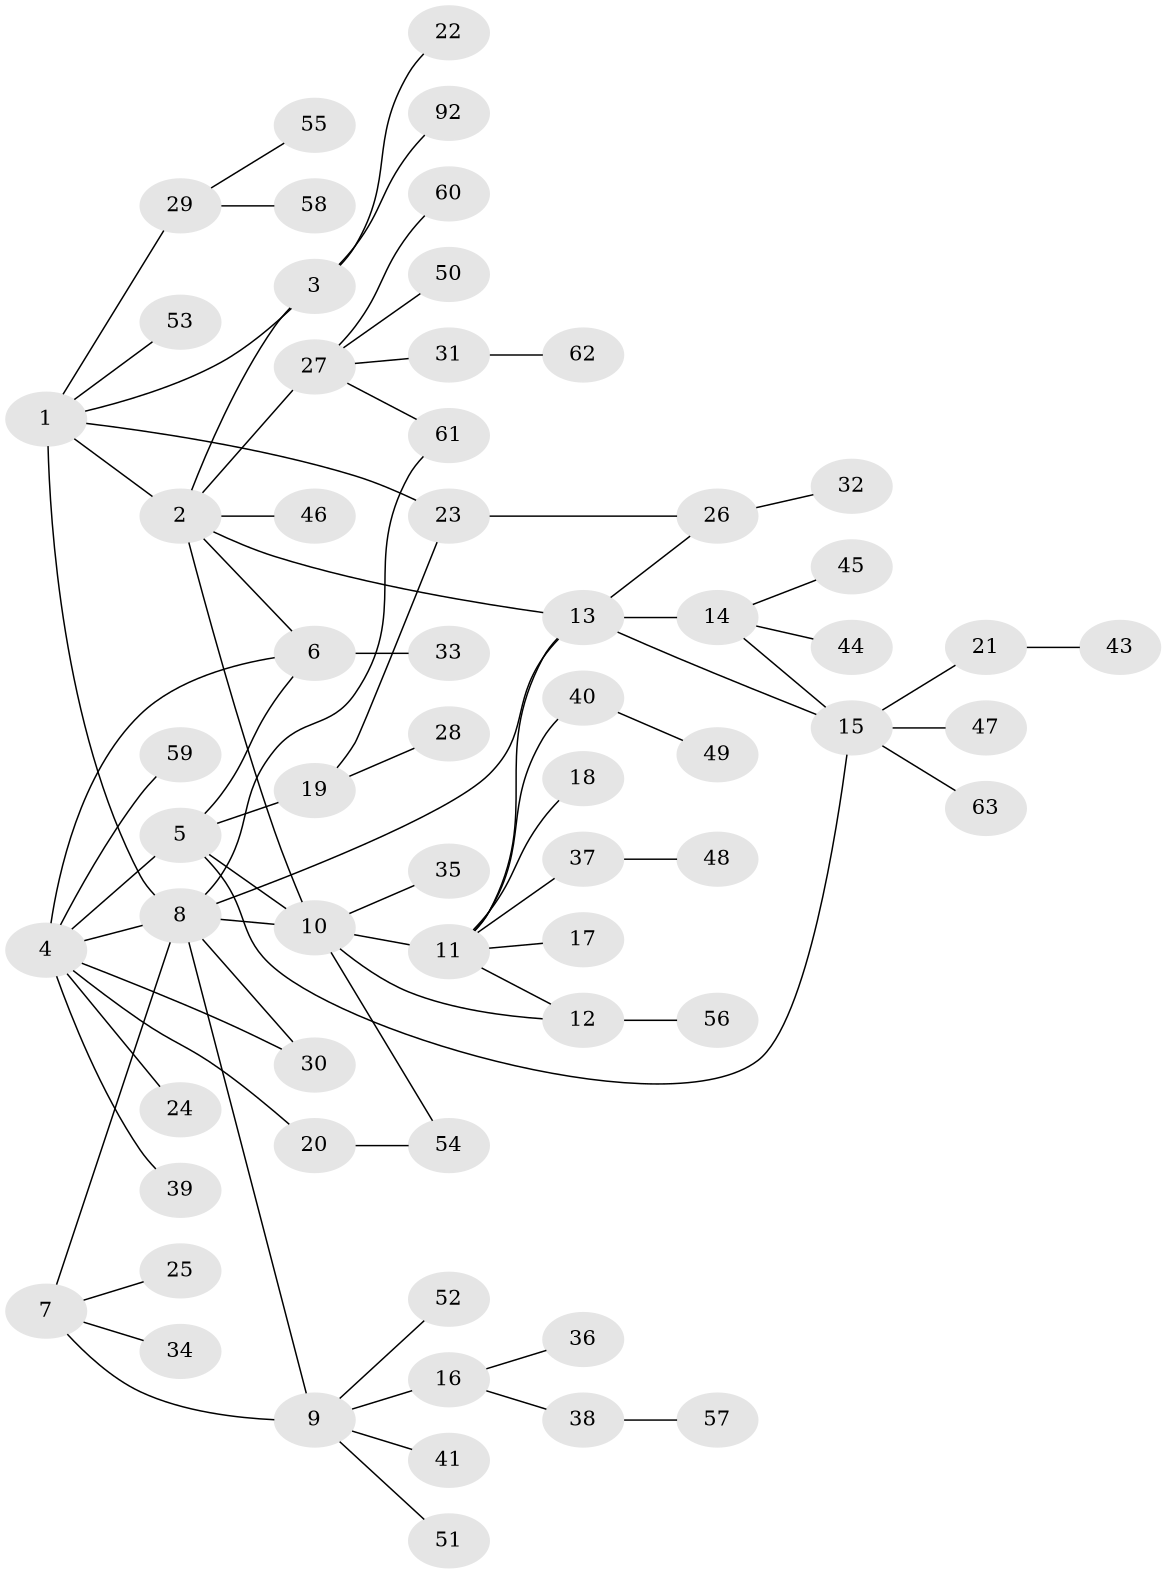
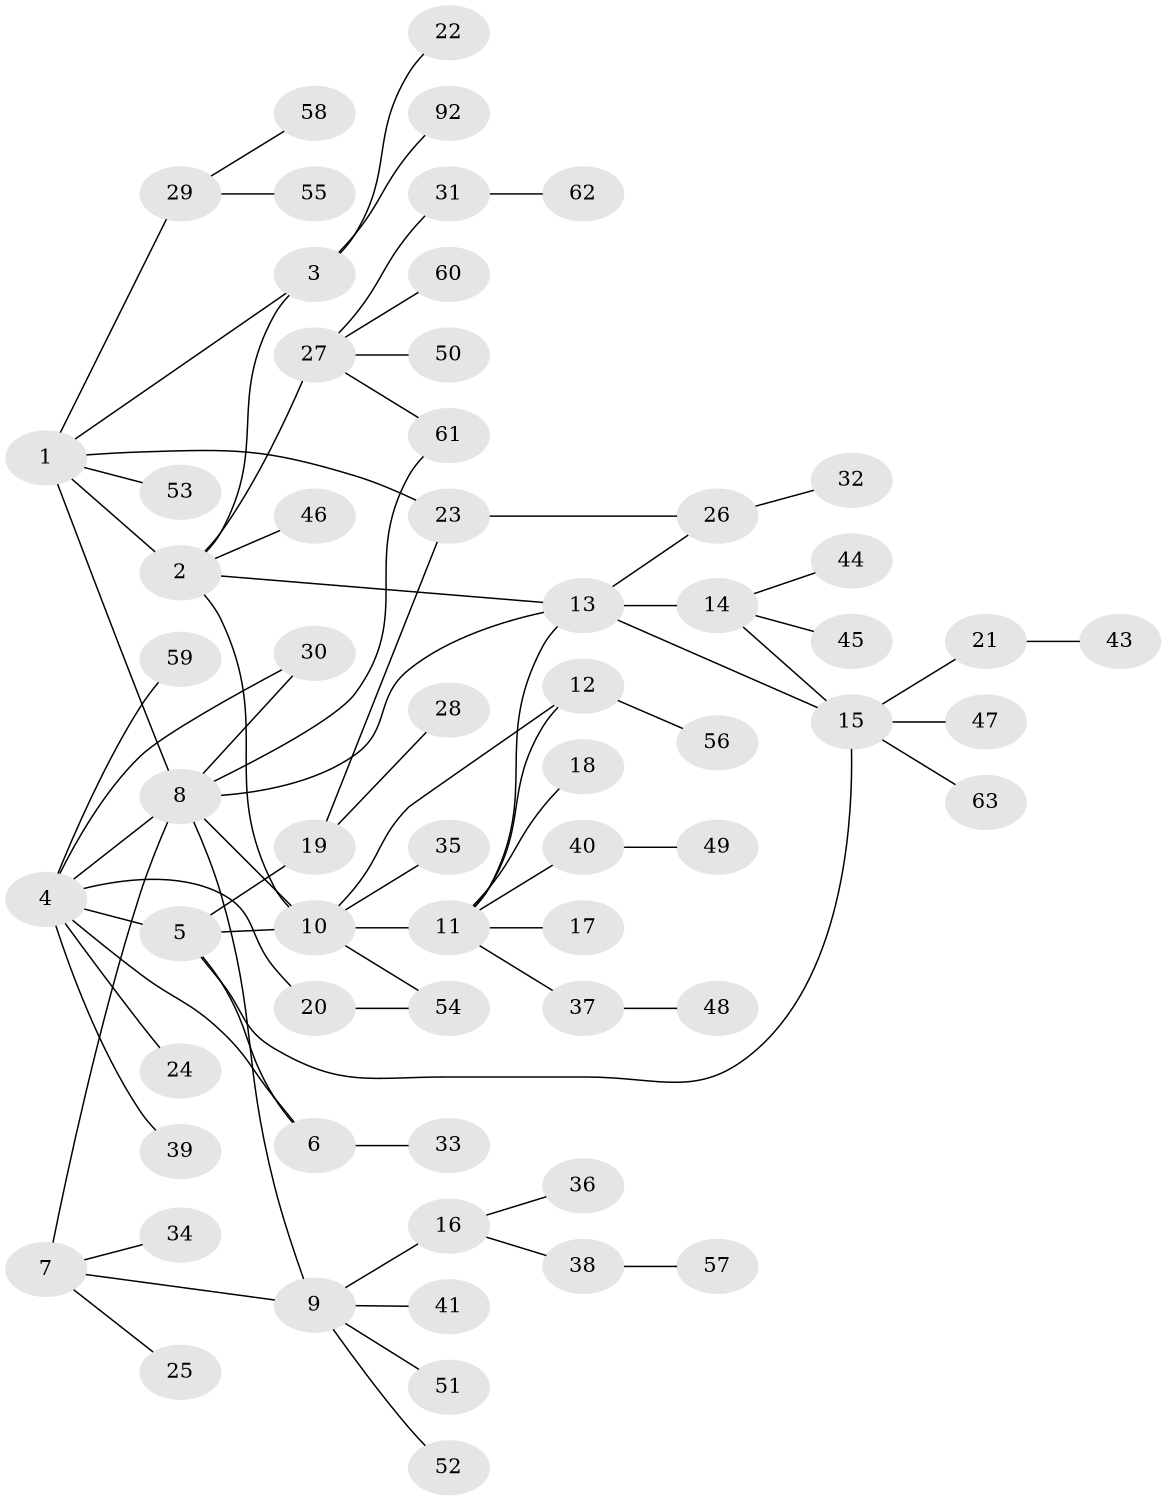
(248, 585) -> none
